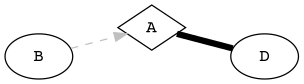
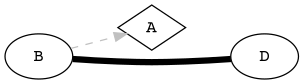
(205, 41) -> (152, 62)
